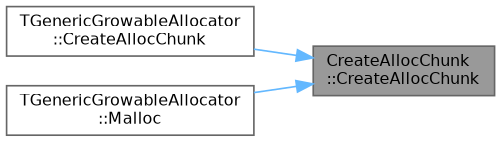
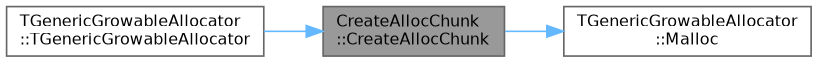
(130, 31) -> (135, 31)
(275, 90) -> (526, 31)
